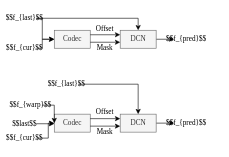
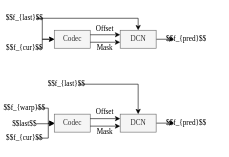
(30, 105) -> (24, 108)
